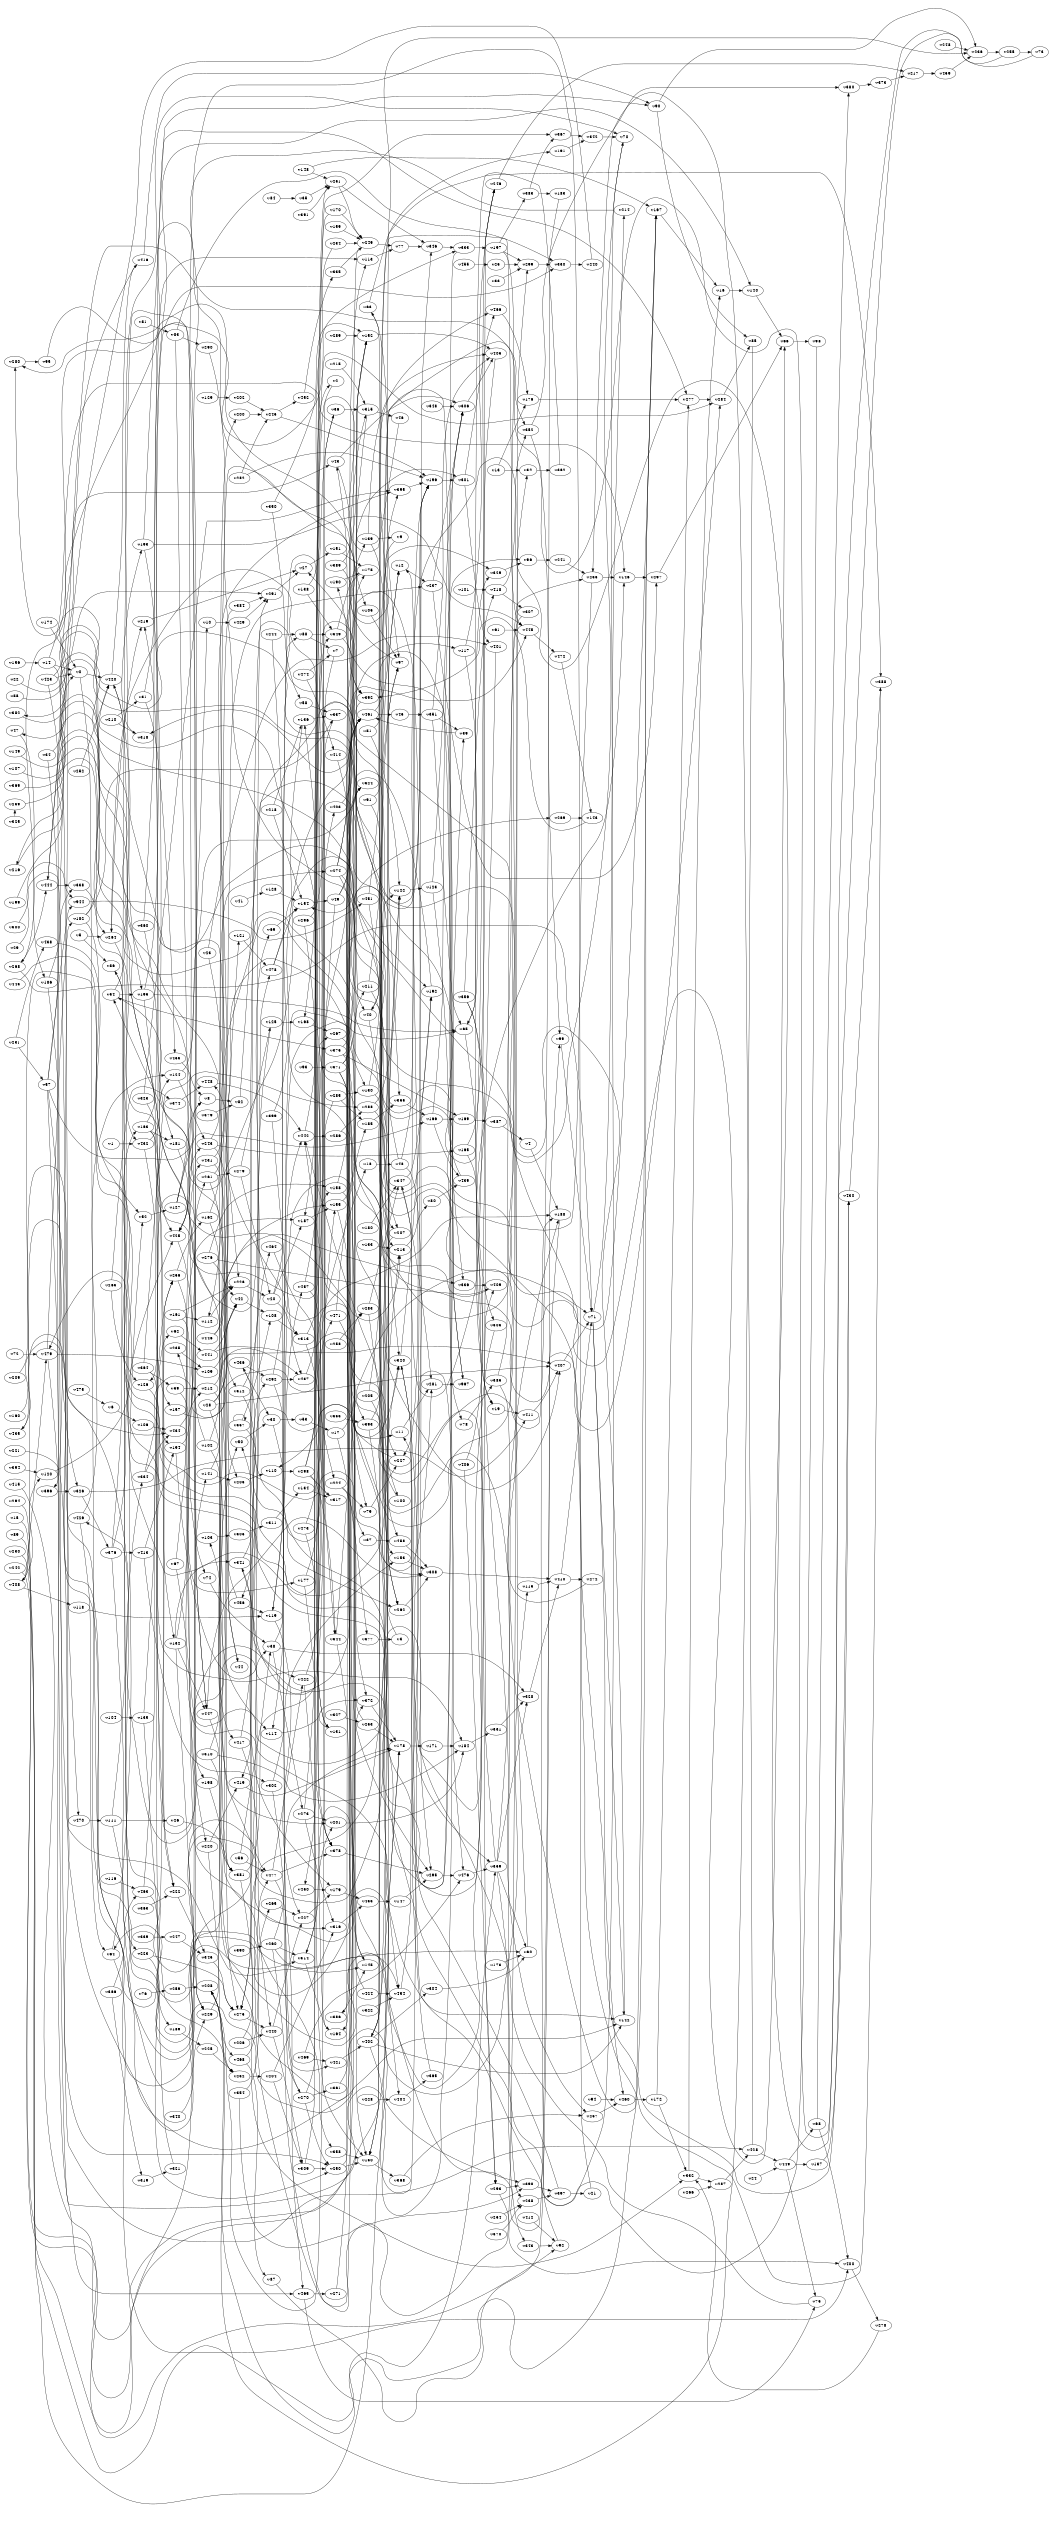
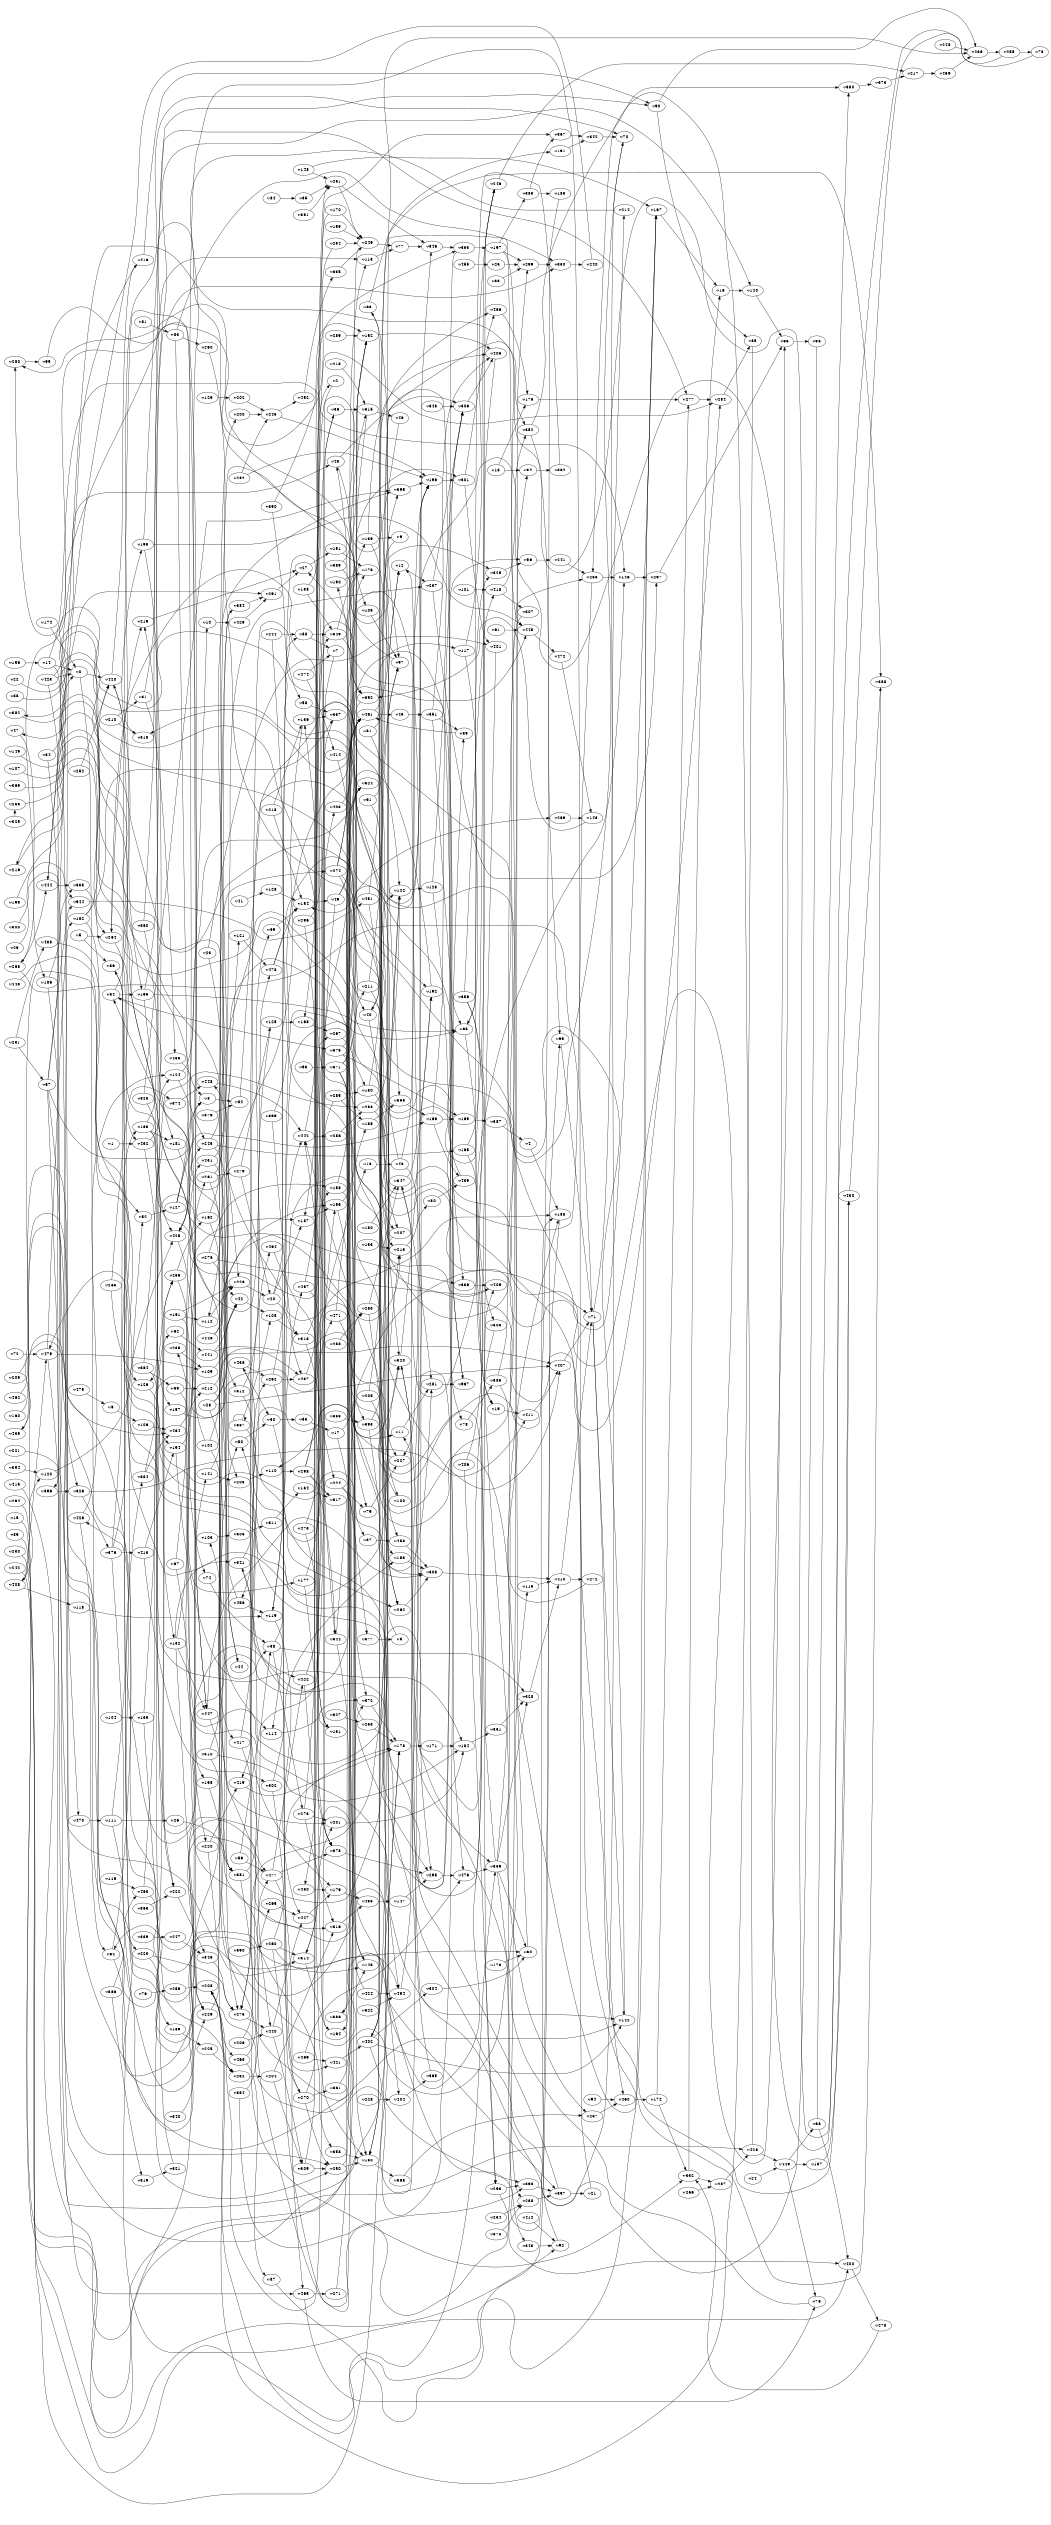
none -> (15, 1398)
(246, 1890) -> (205, 1898)
